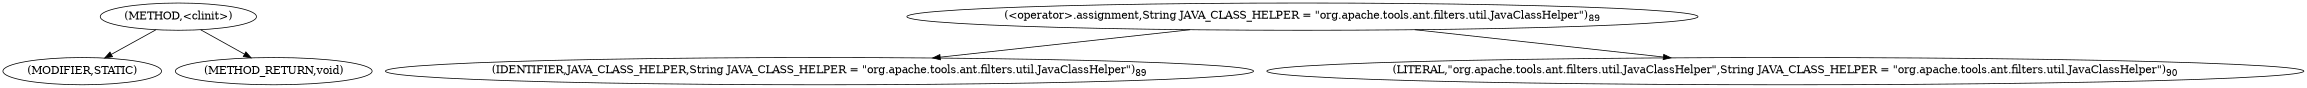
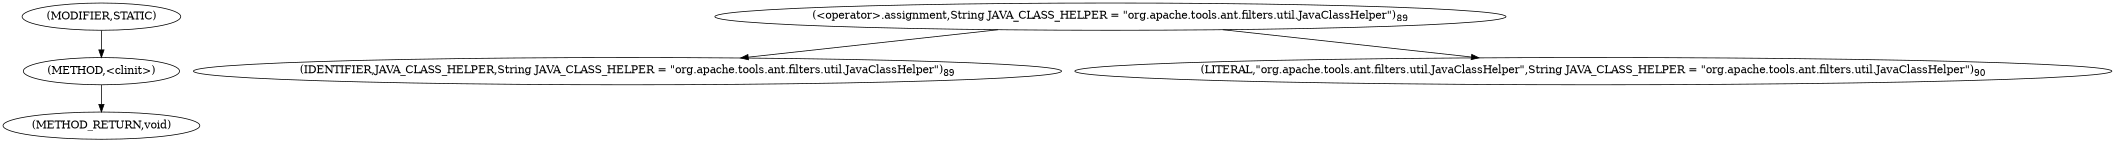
(134, 42) -> (101, 40)
